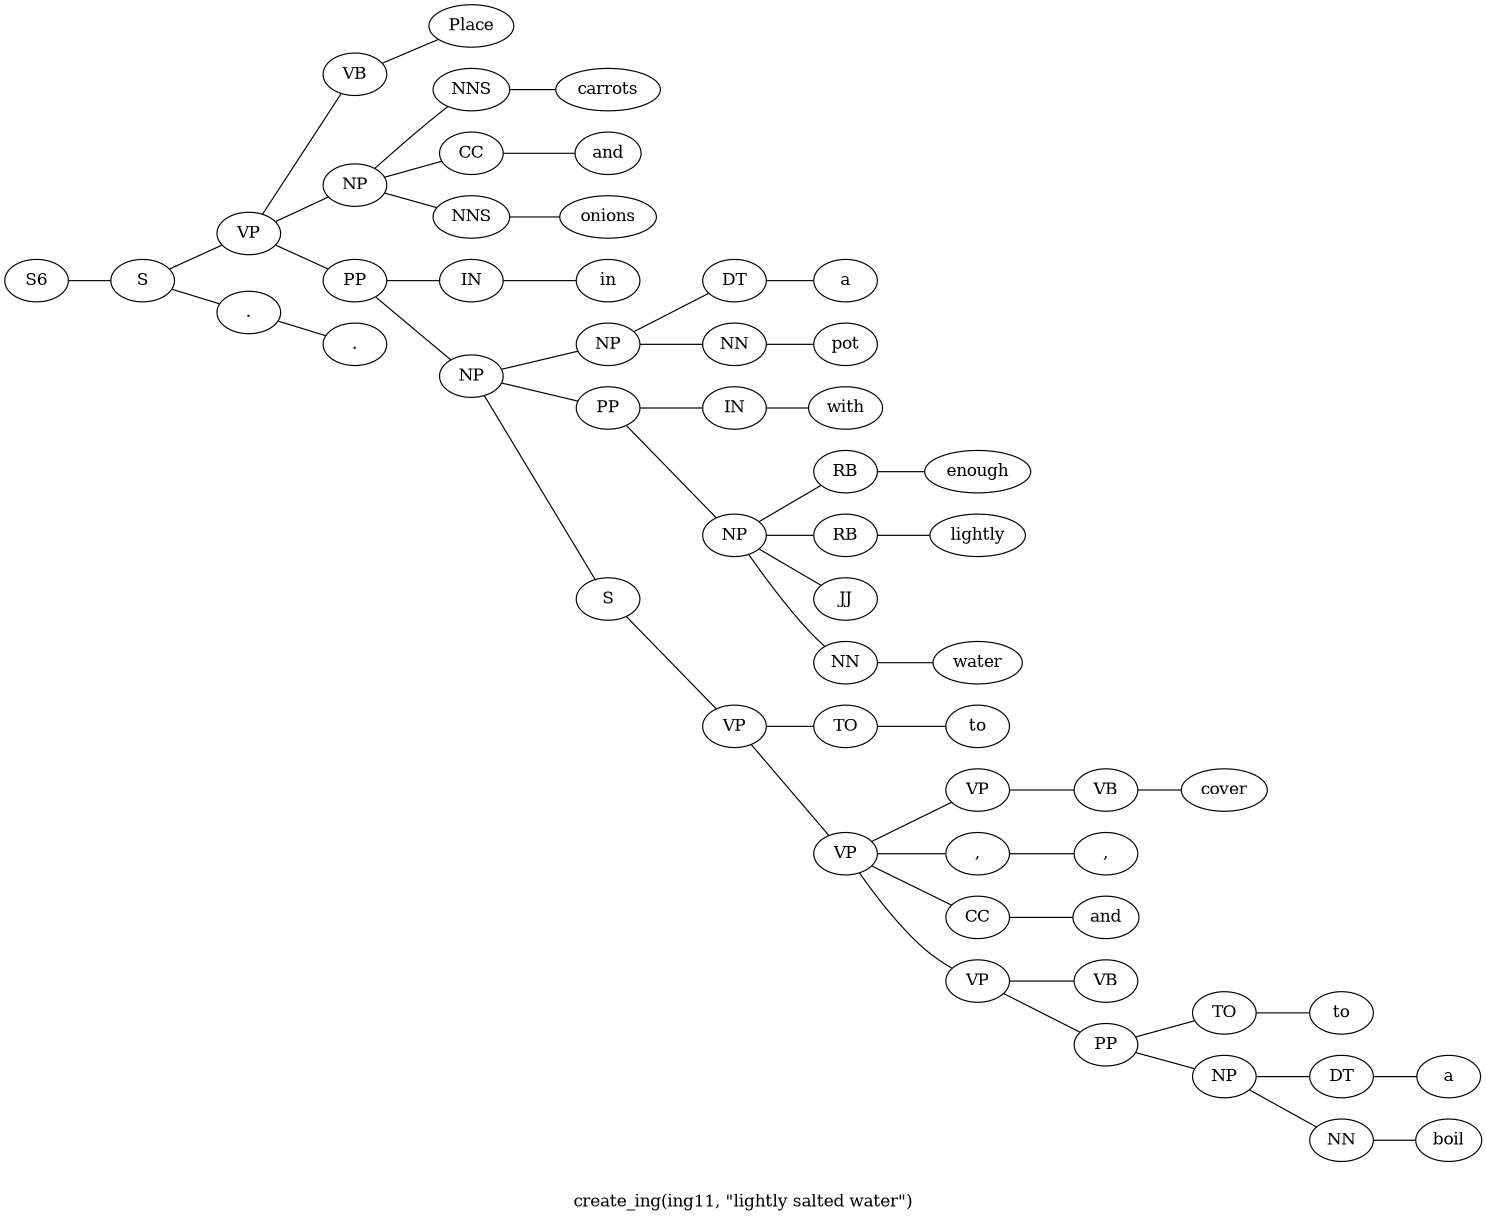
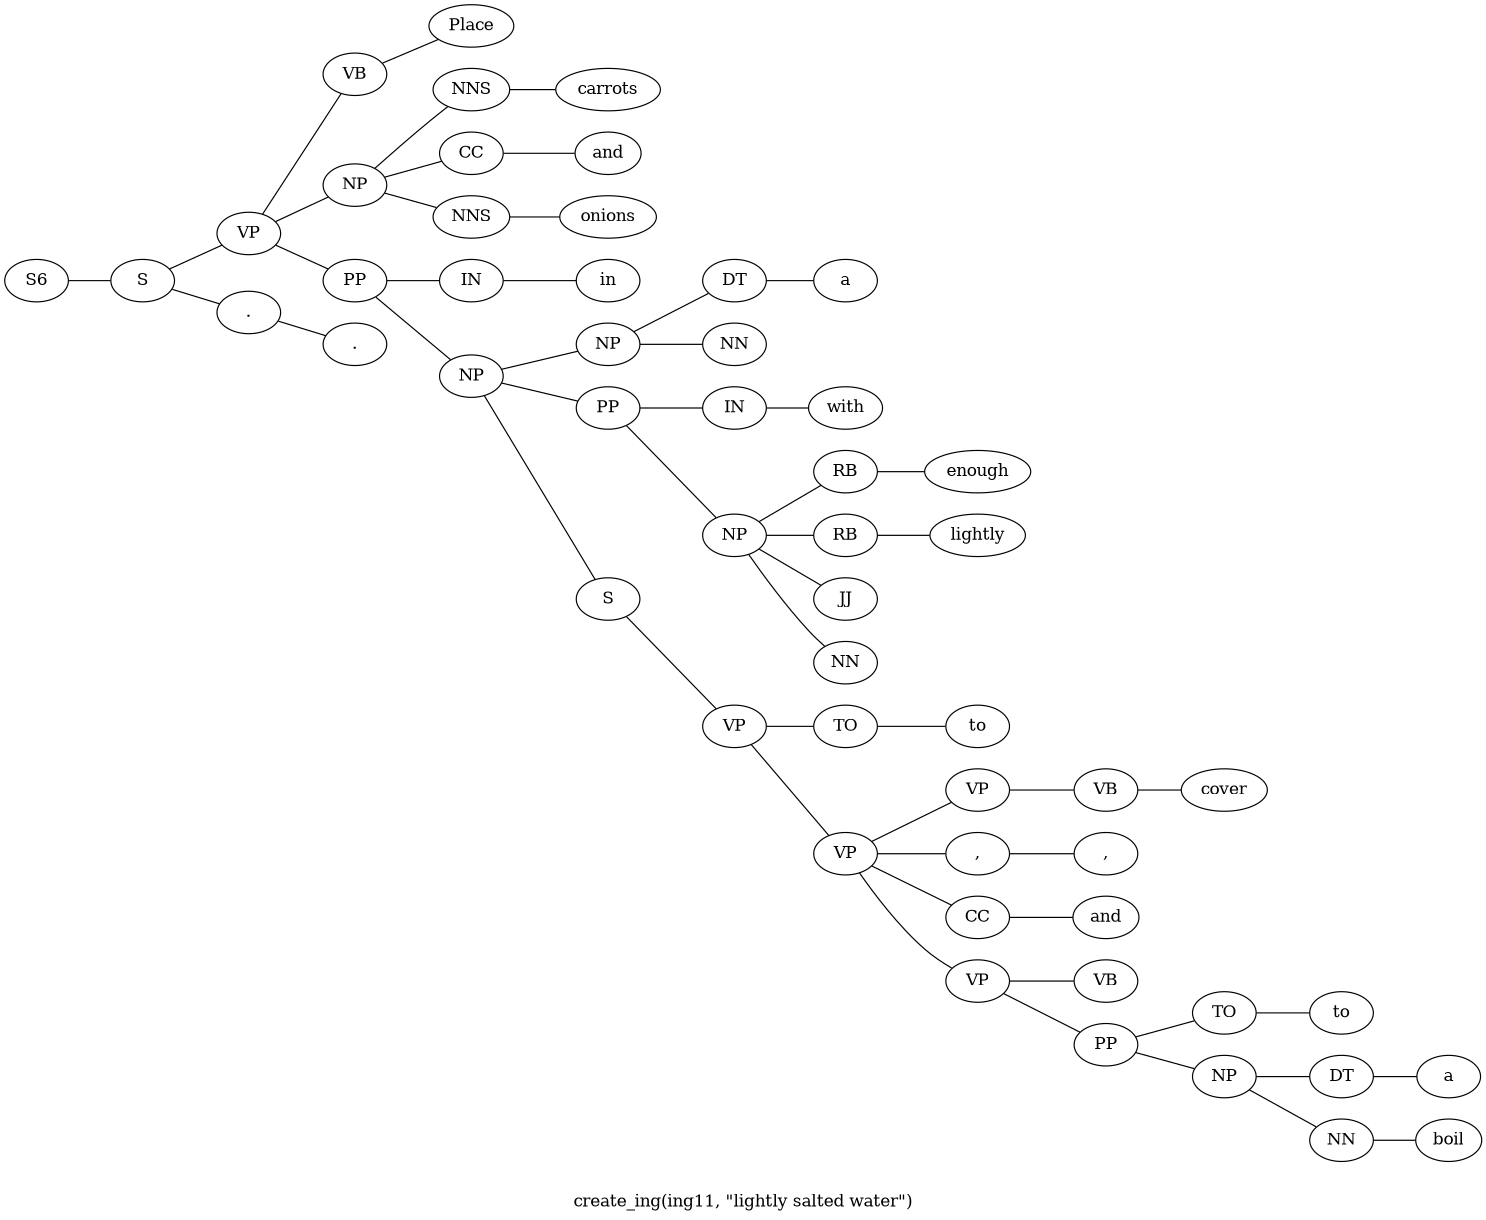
(846, 344) -> none
(978, 663) -> none
